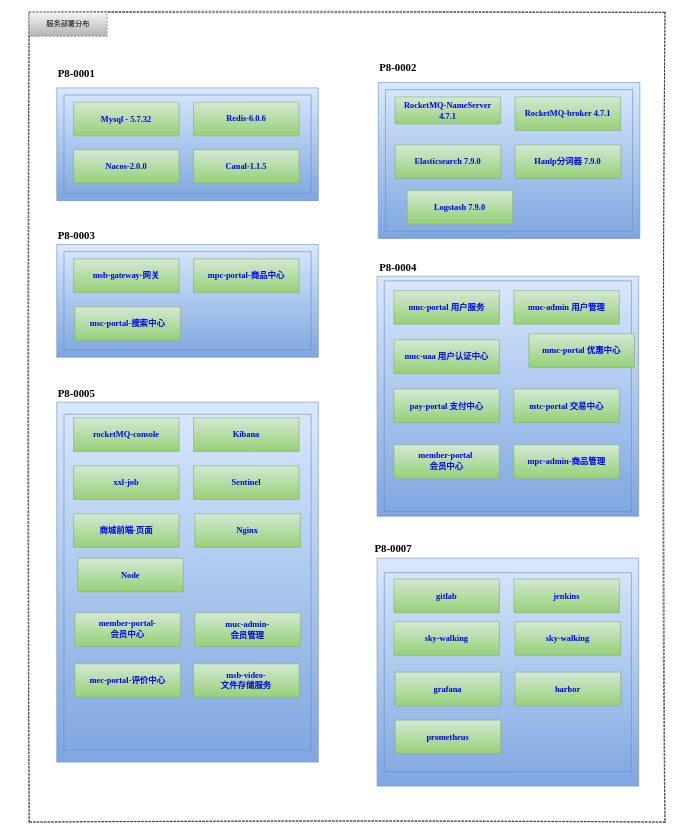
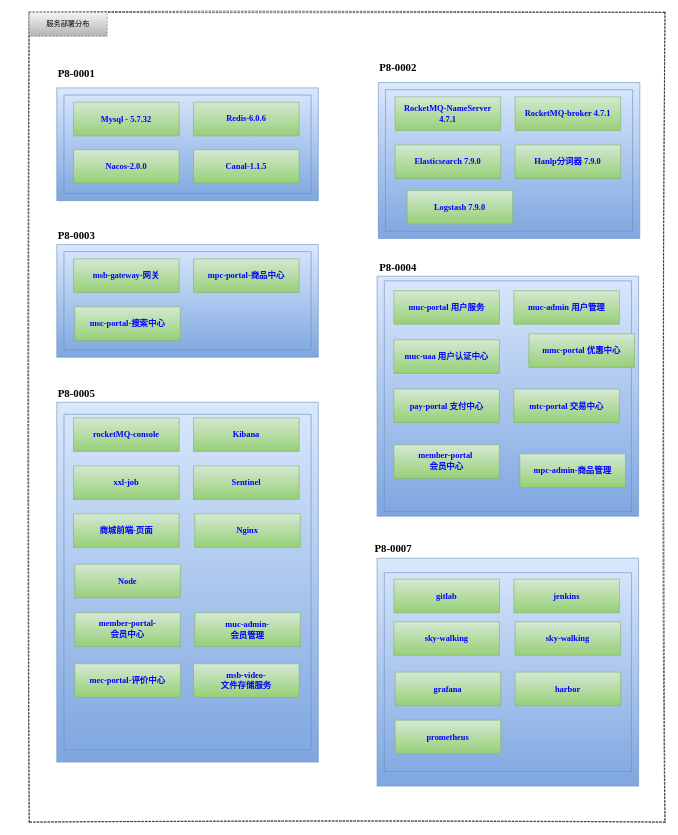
(448, 110) -> (448, 114)
(567, 462) -> (573, 471)
(131, 575) -> (128, 581)
